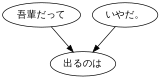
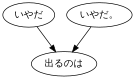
(42, 15) -> (29, 15)
